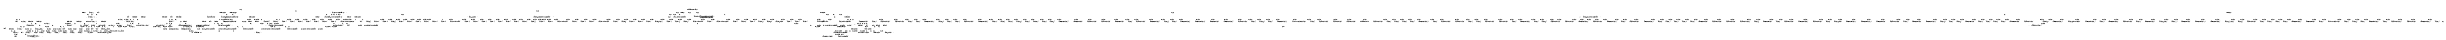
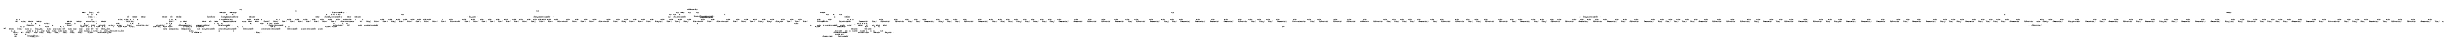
(2041, 23) -> (1820, 17)
